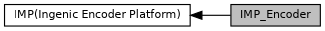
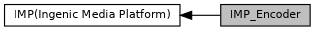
(97, 15) -> (92, 15)
